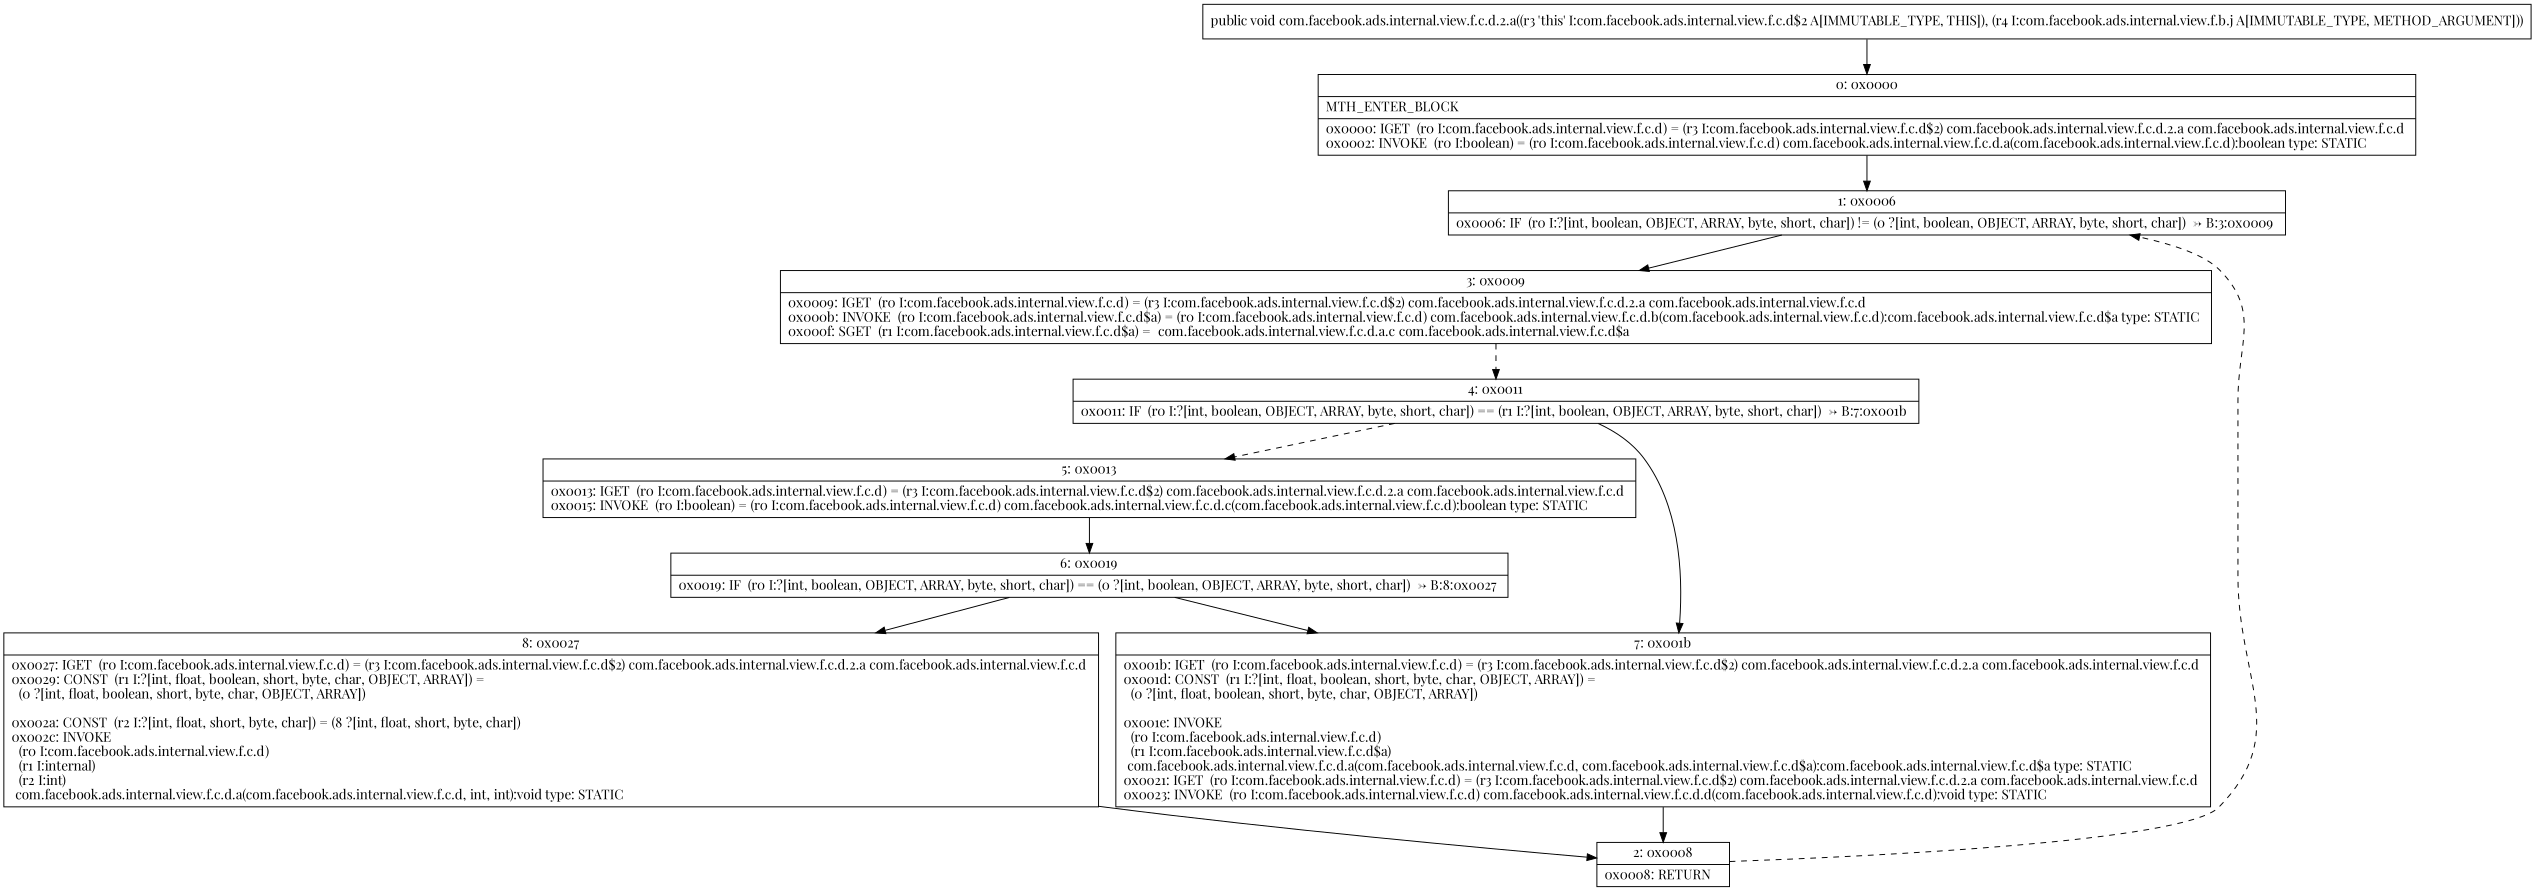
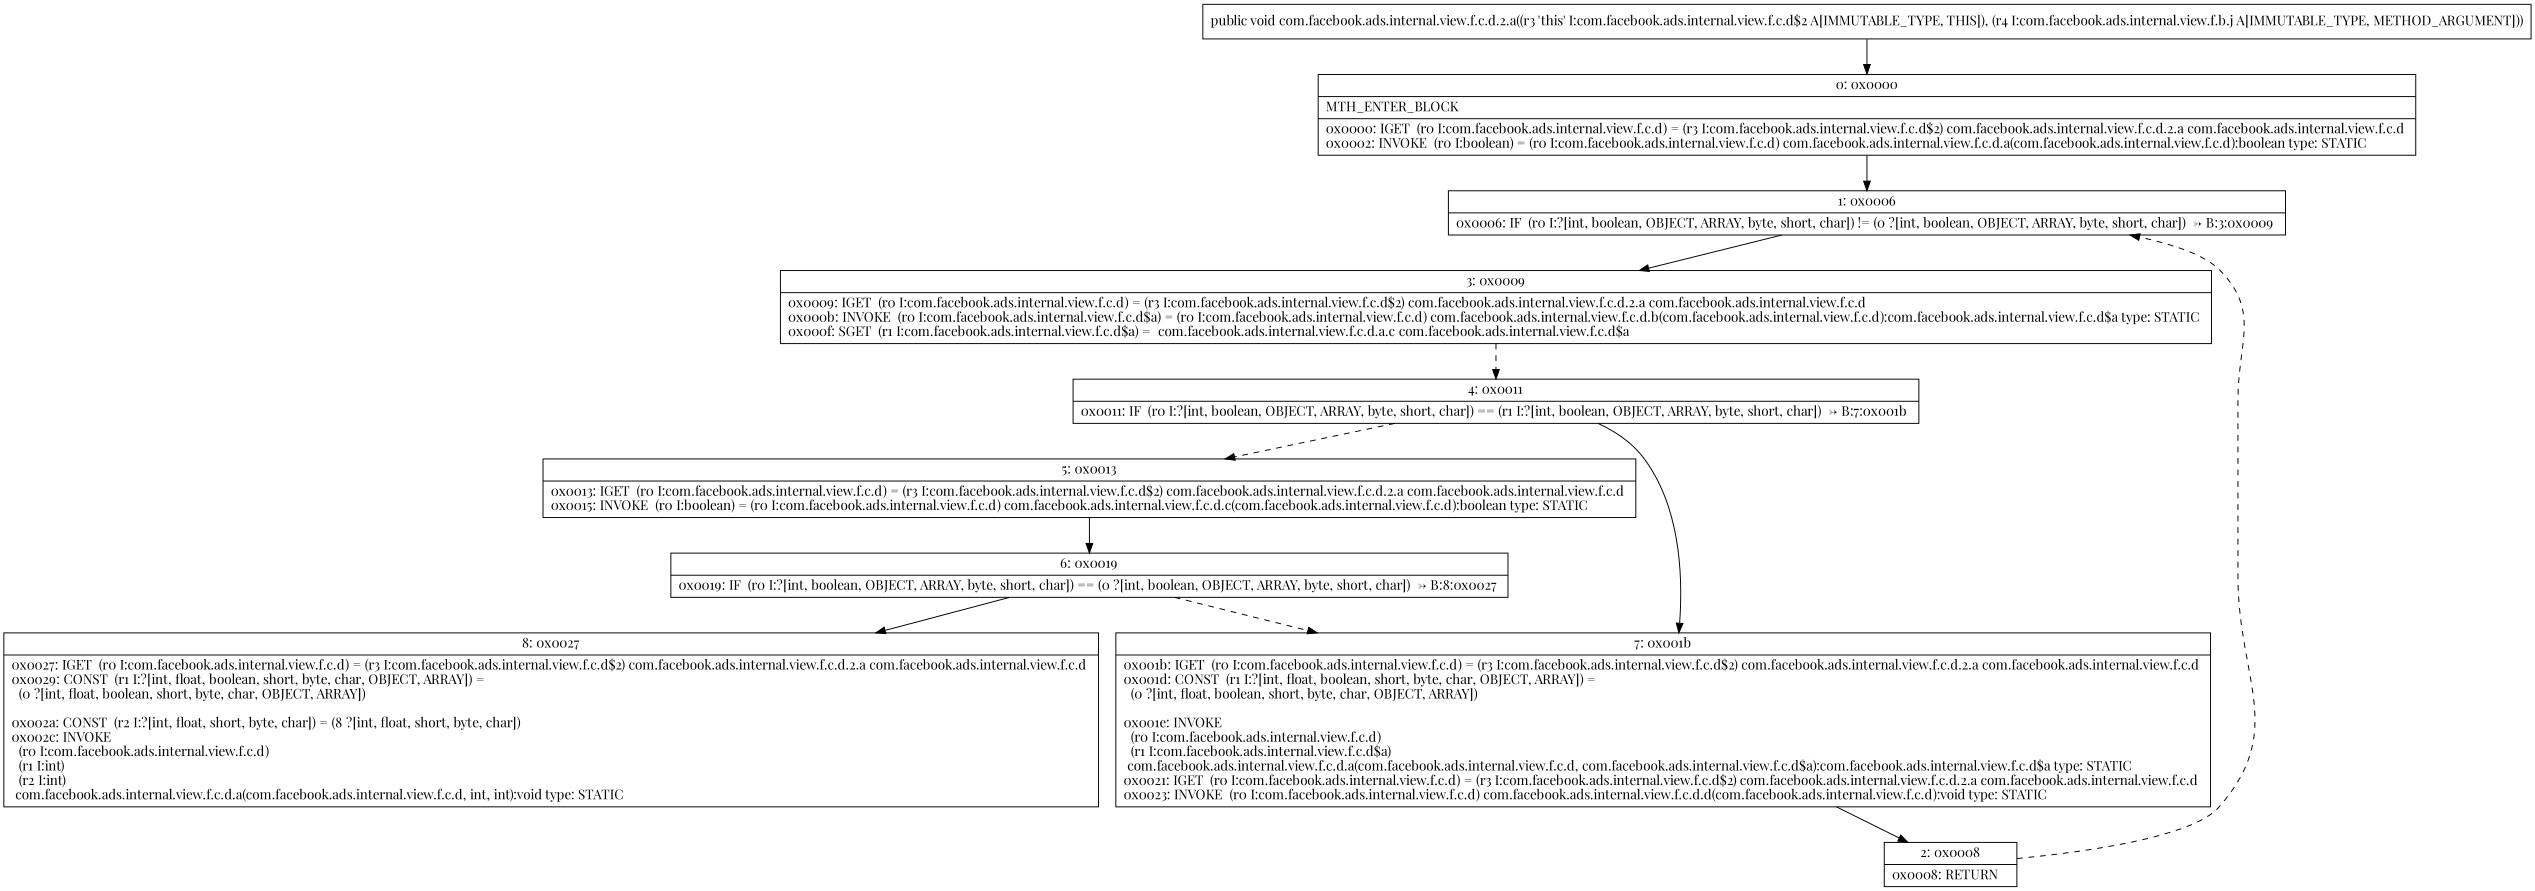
(1241, 614) -> (1241, 614)
(54, 766) -> (38, 766)
(1343, 834) -> none
